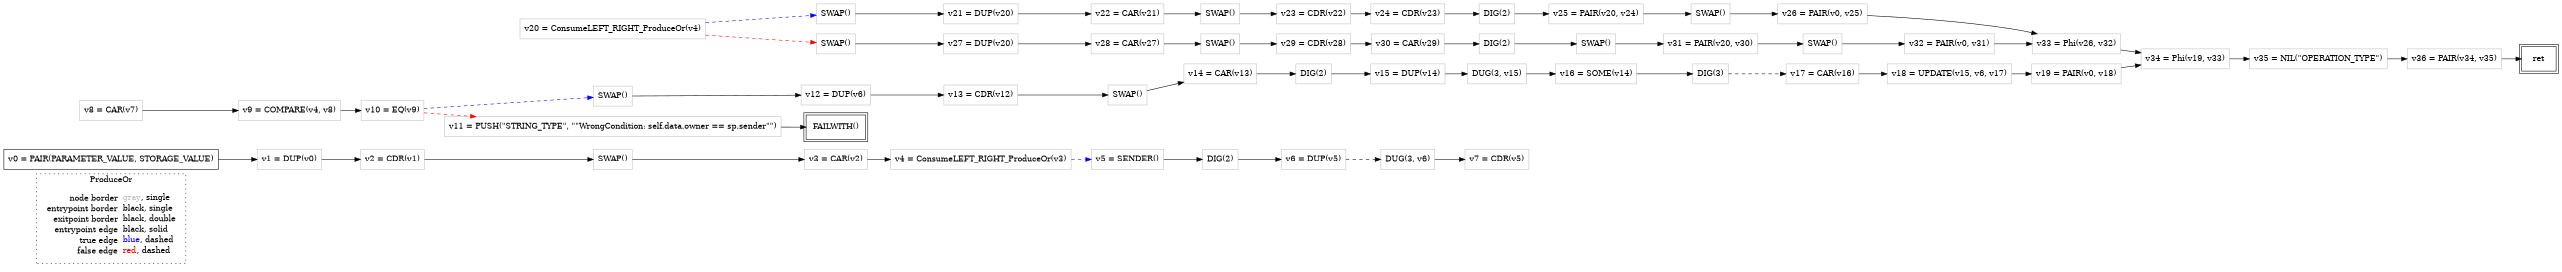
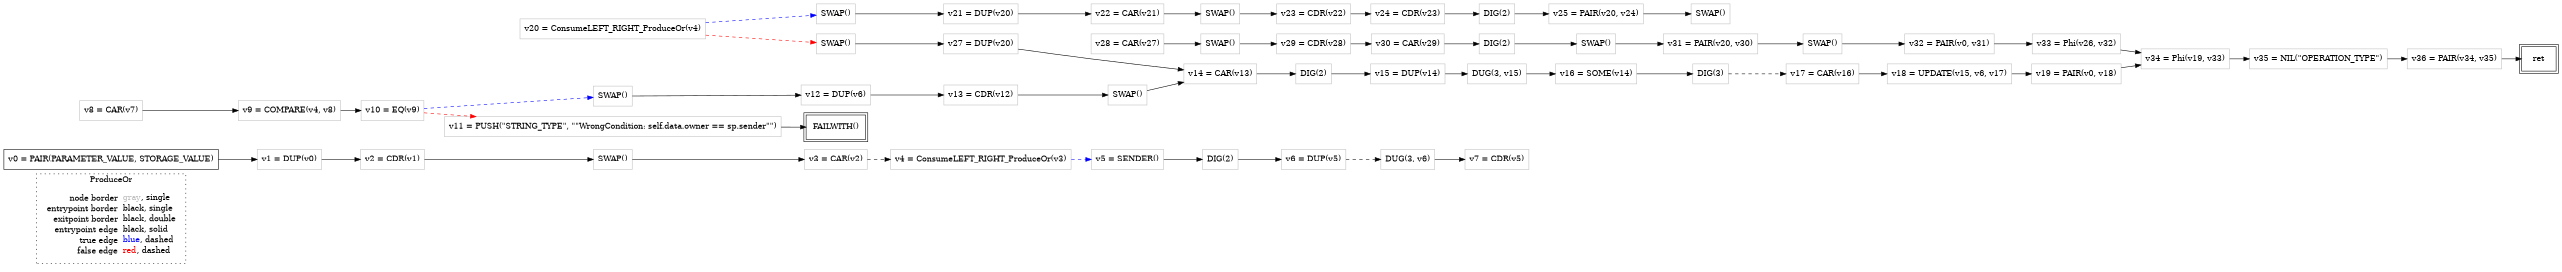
(1822, 14) -> none
(1052, 44) -> (1098, 60)
(876, 159) -> (876, 159)
